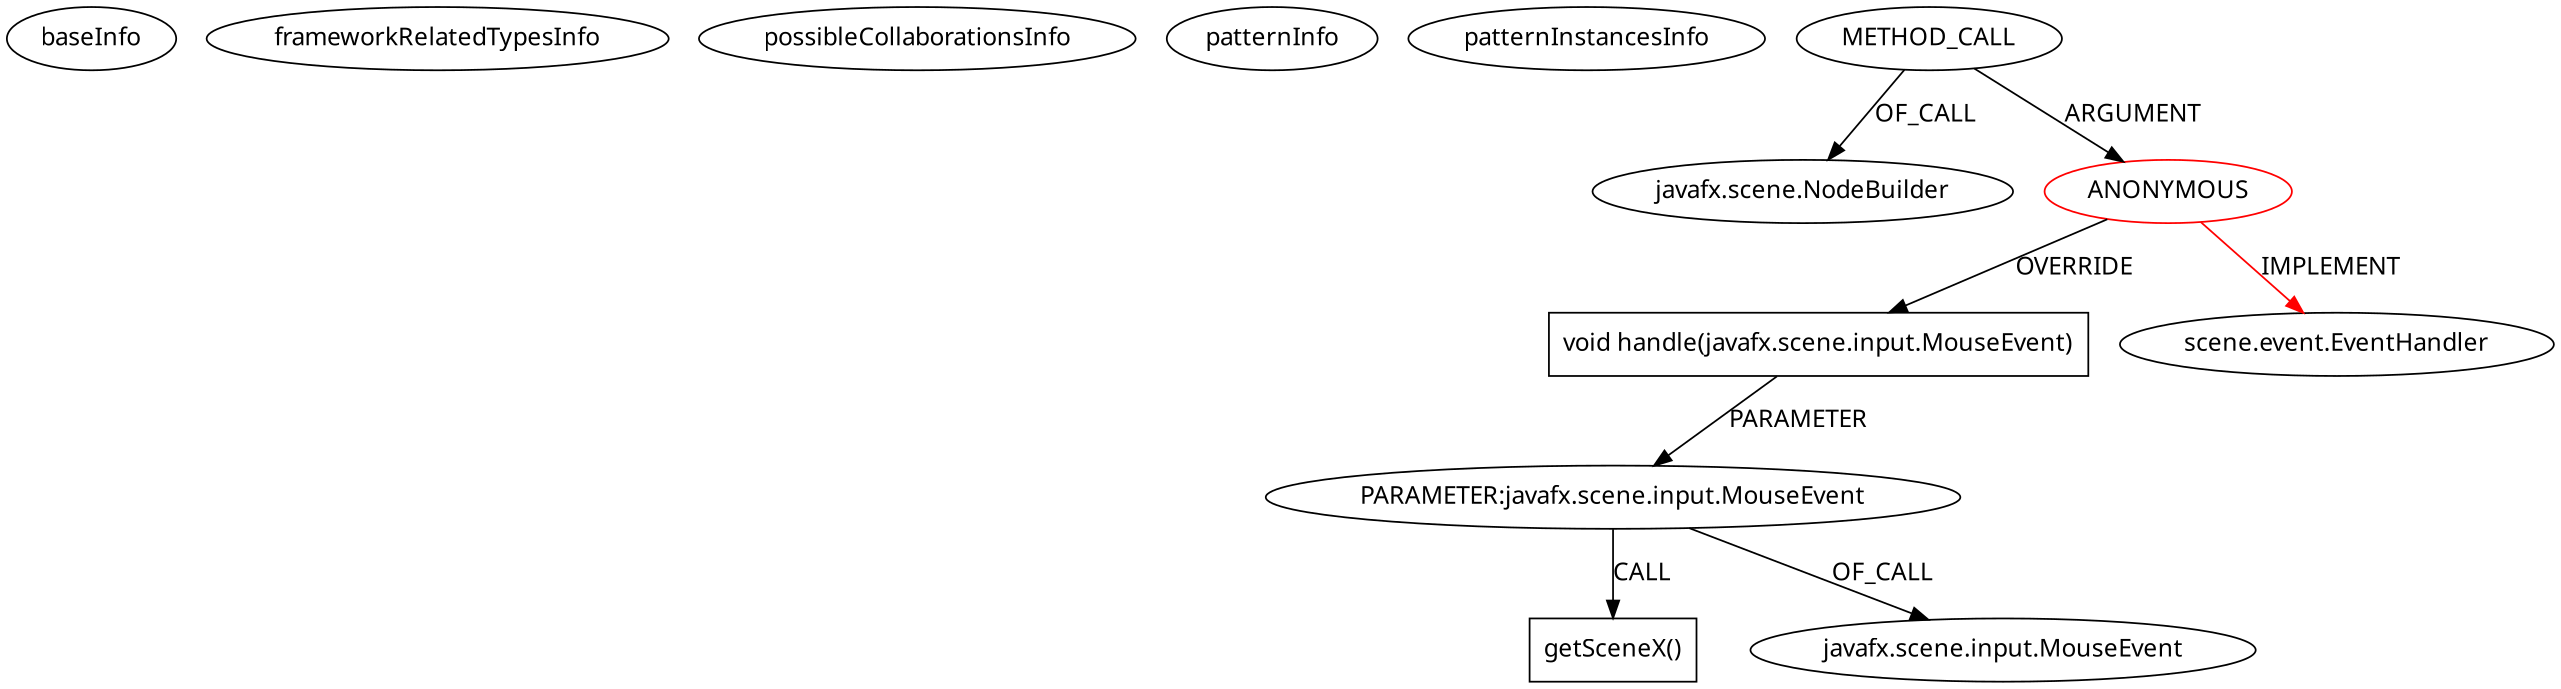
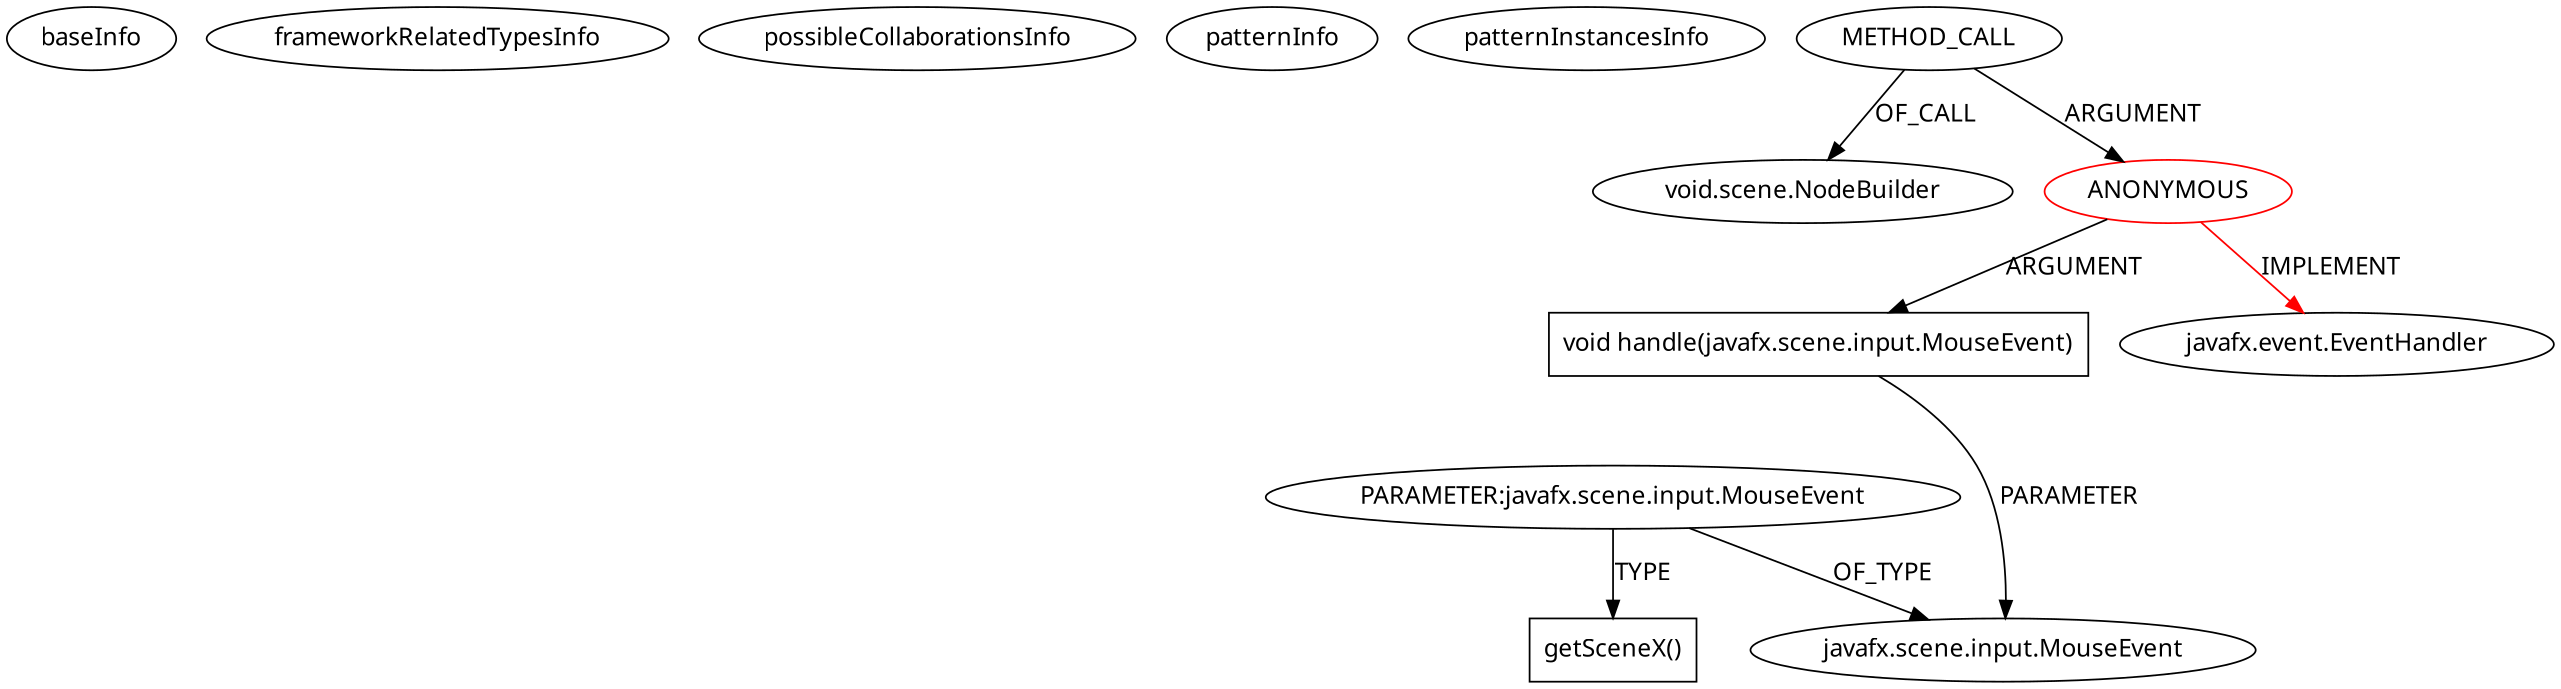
(1803, 192) -> (1803, 192)
(2074, 268) -> (2074, 268)
(2337, 344) -> (2337, 344)
(1723, 416) -> (1978, 468)
(1643, 574) -> (1643, 574)
(1883, 574) -> (1883, 574)
